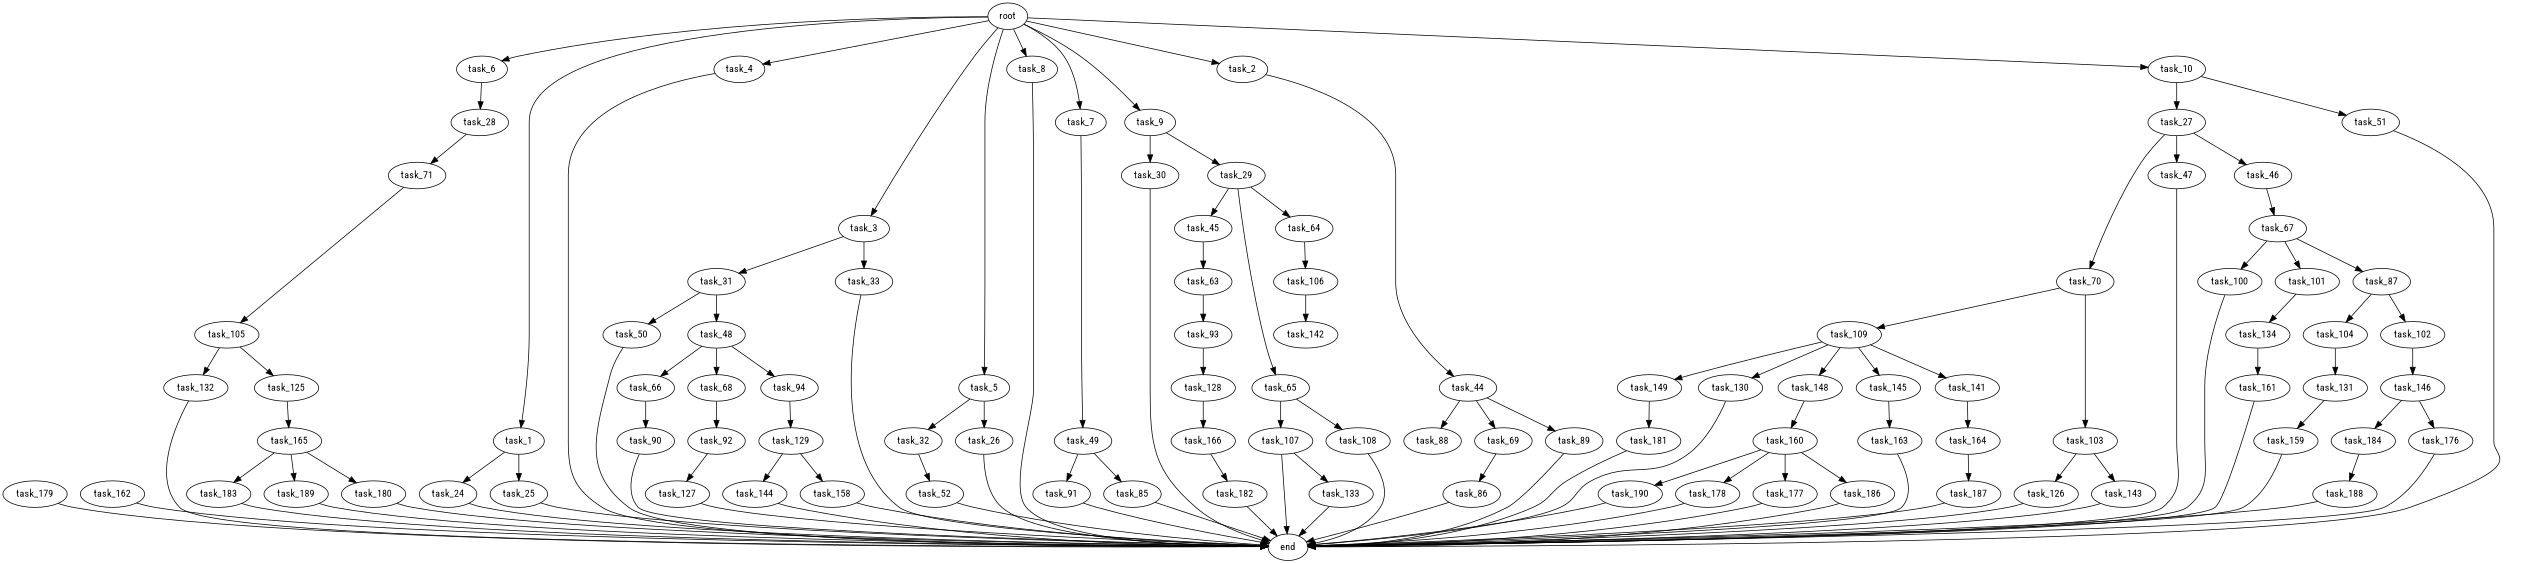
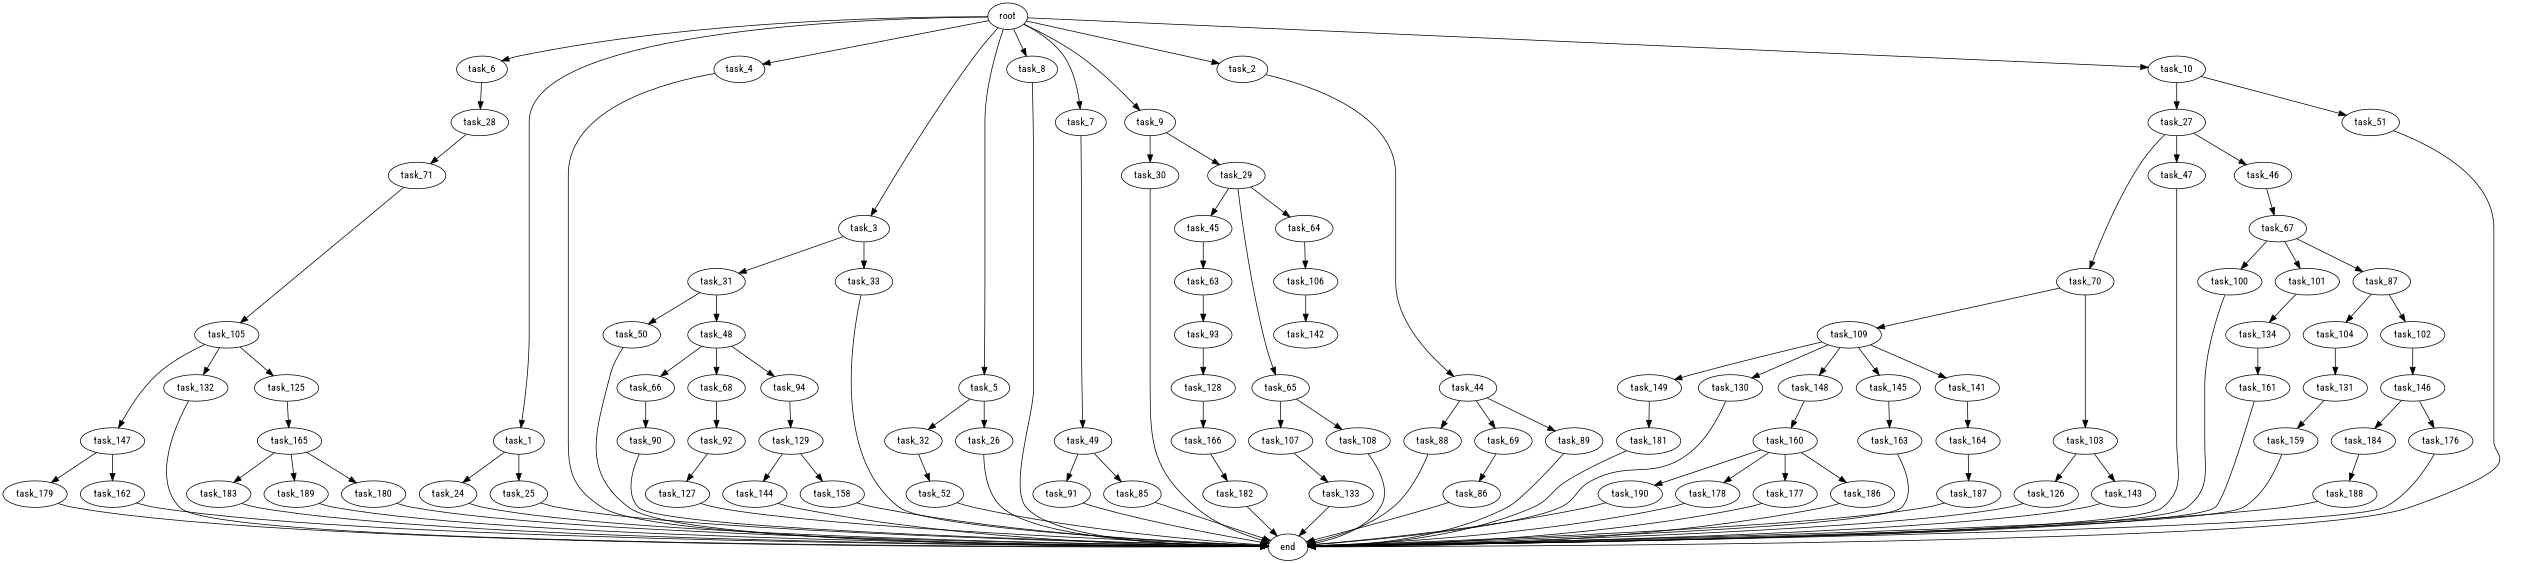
none -> (113, 441)
(1284, 490) -> (1384, 514)
